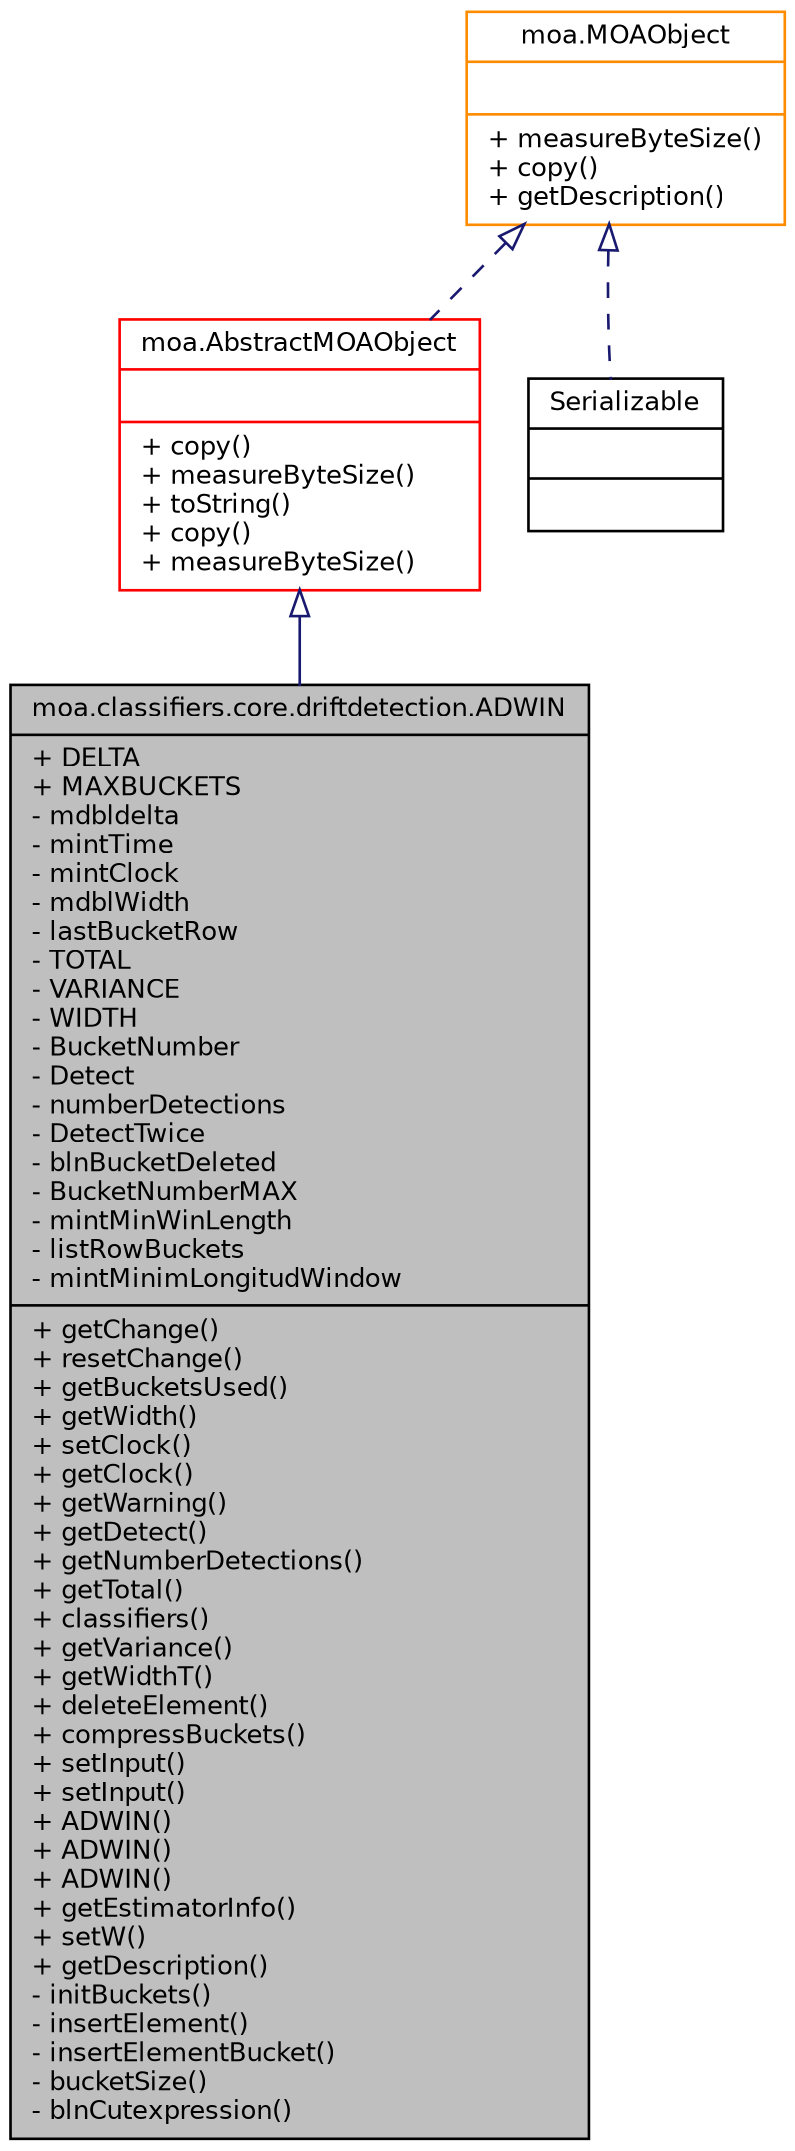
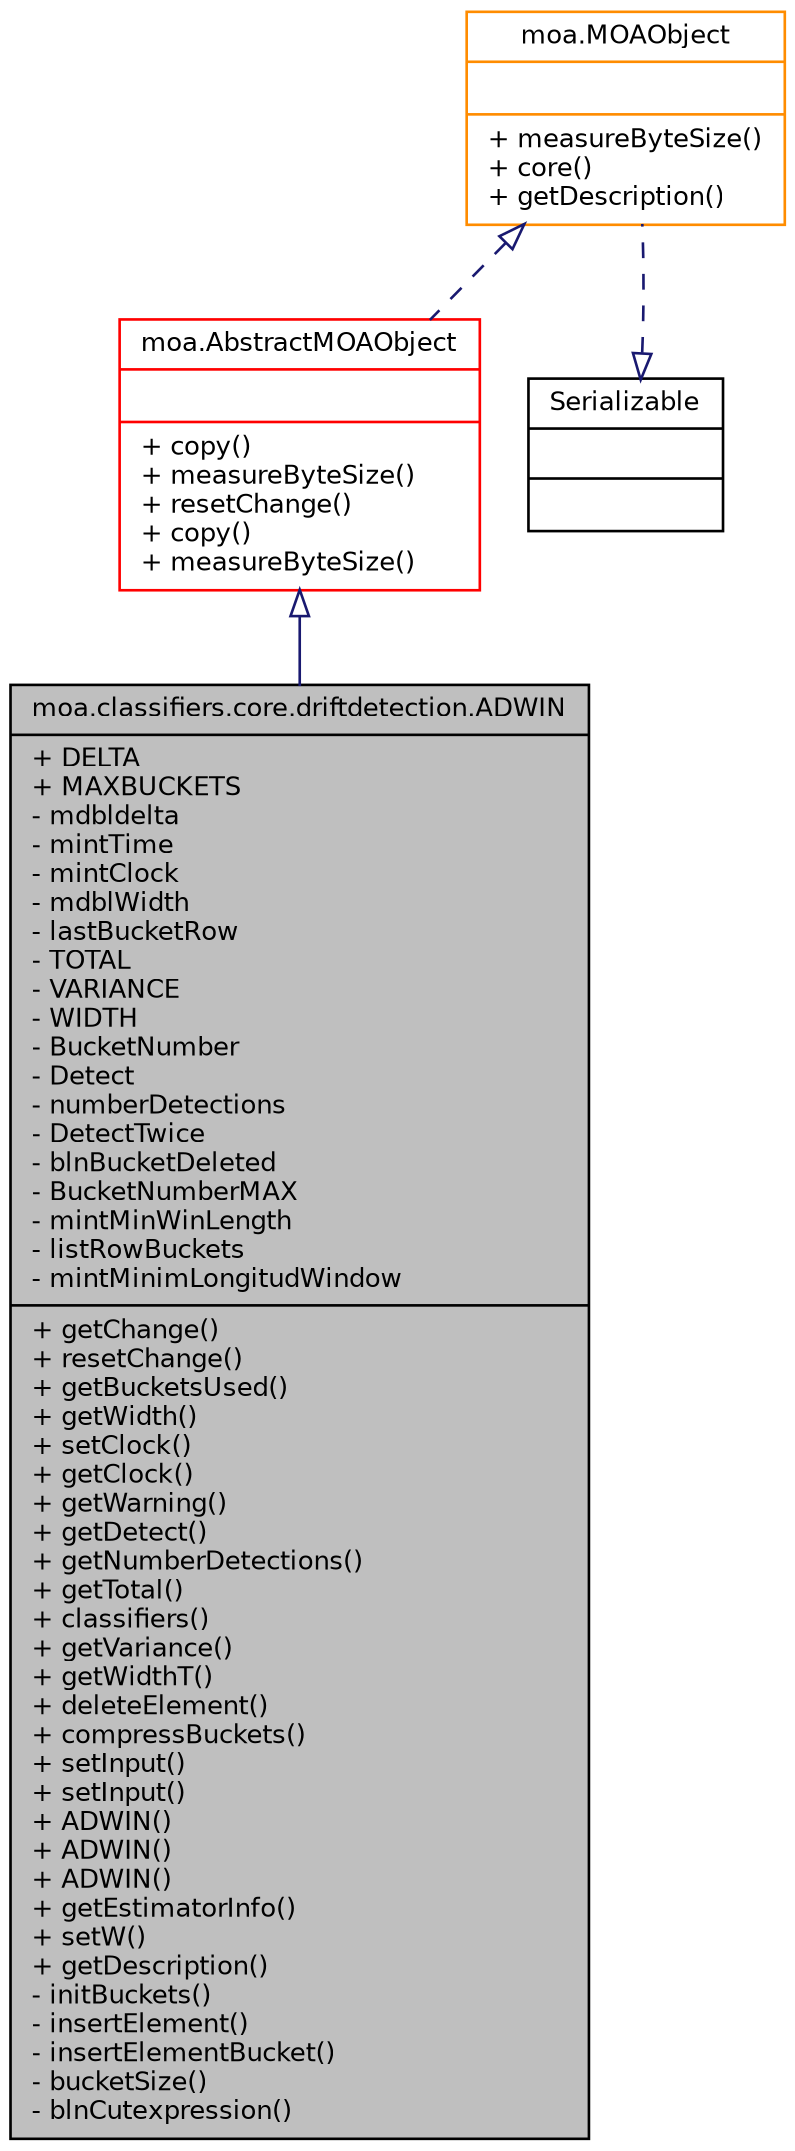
(544, 168) -> (540, 168)
(608, 315) -> (643, 288)
(217, 505) -> (247, 505)
